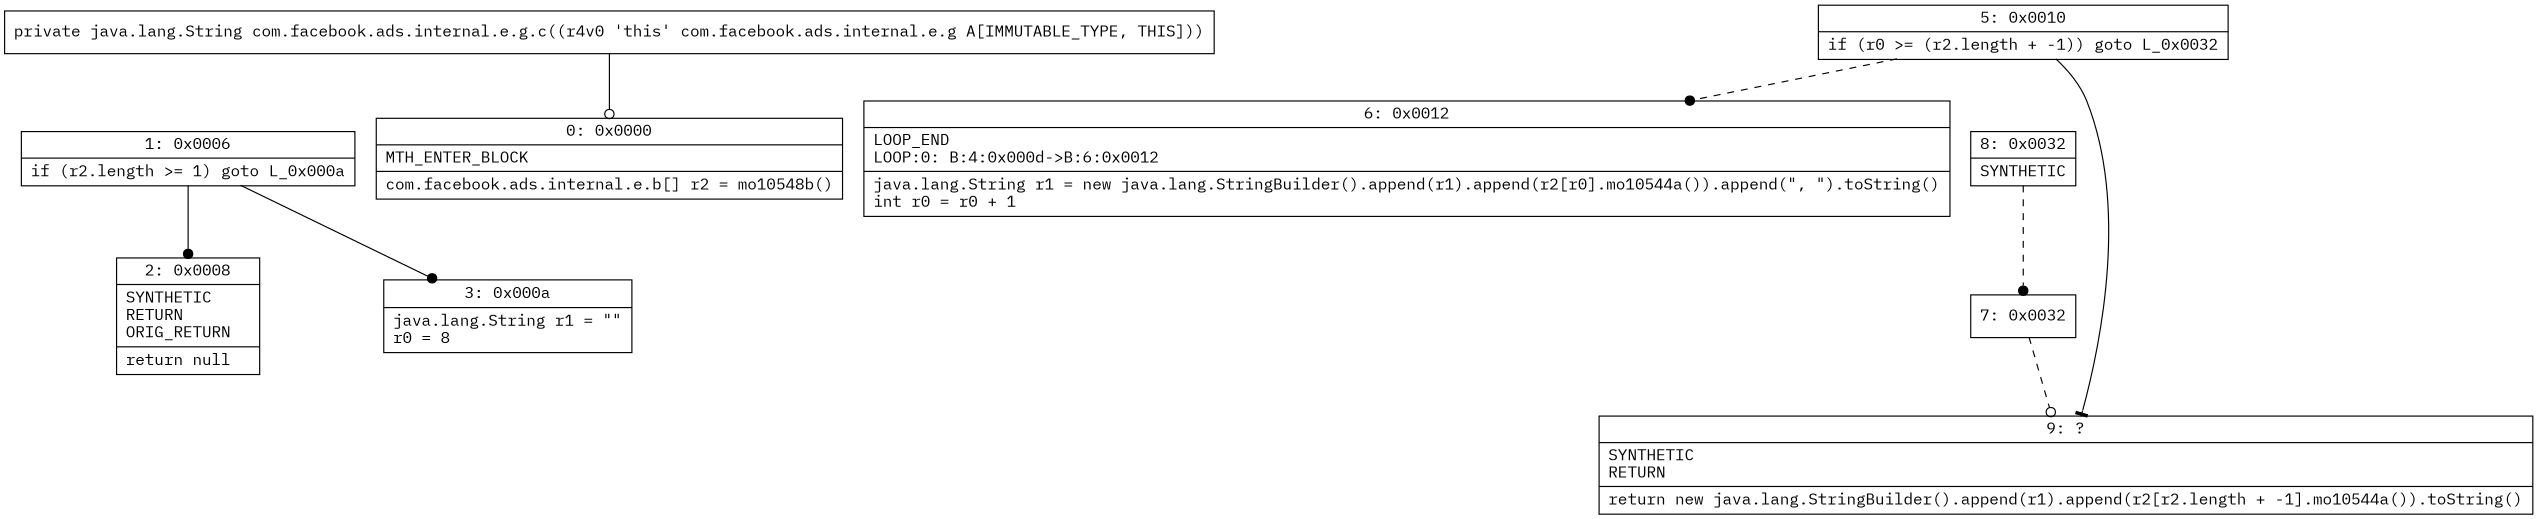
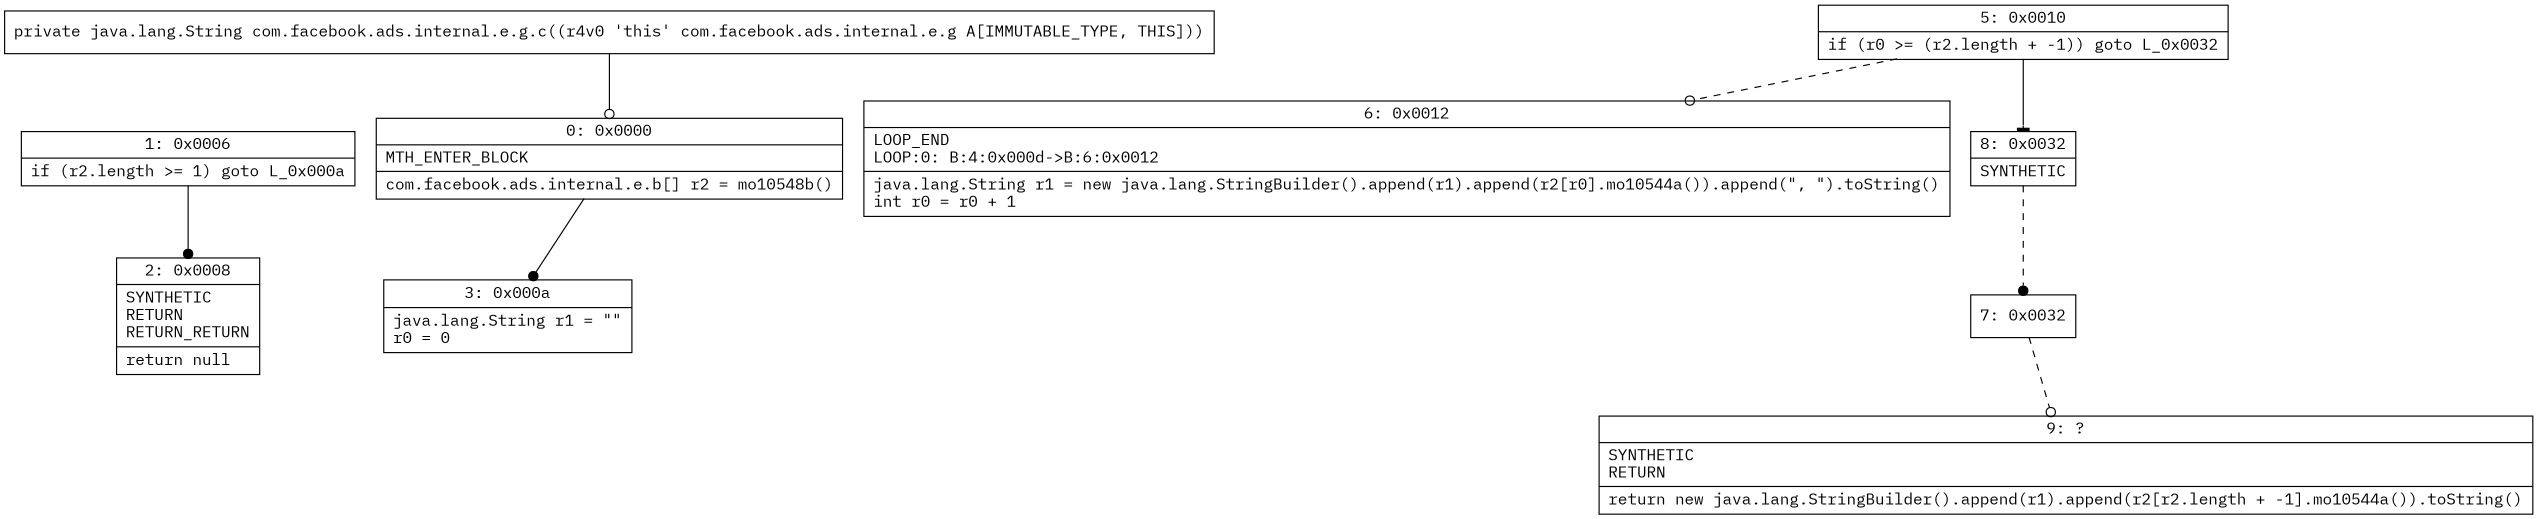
(1796, 79) -> (1796, 79)
(2109, 229) -> (2023, 92)
(334, 231) -> (560, 235)
(178, 332) -> (188, 332)
(422, 338) -> (422, 338)
